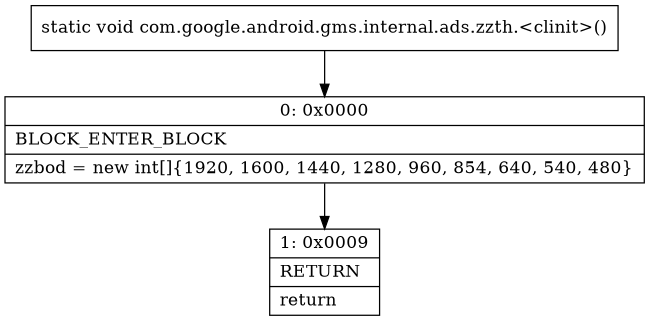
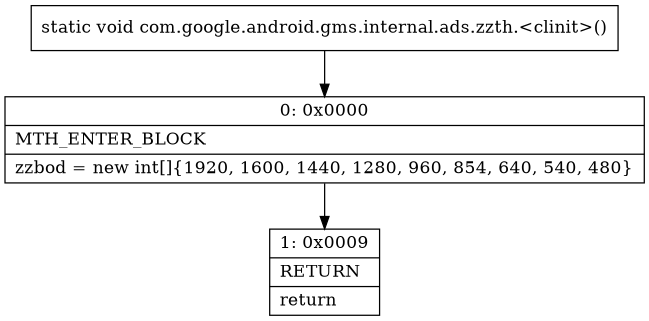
(121, 139) -> (111, 139)
